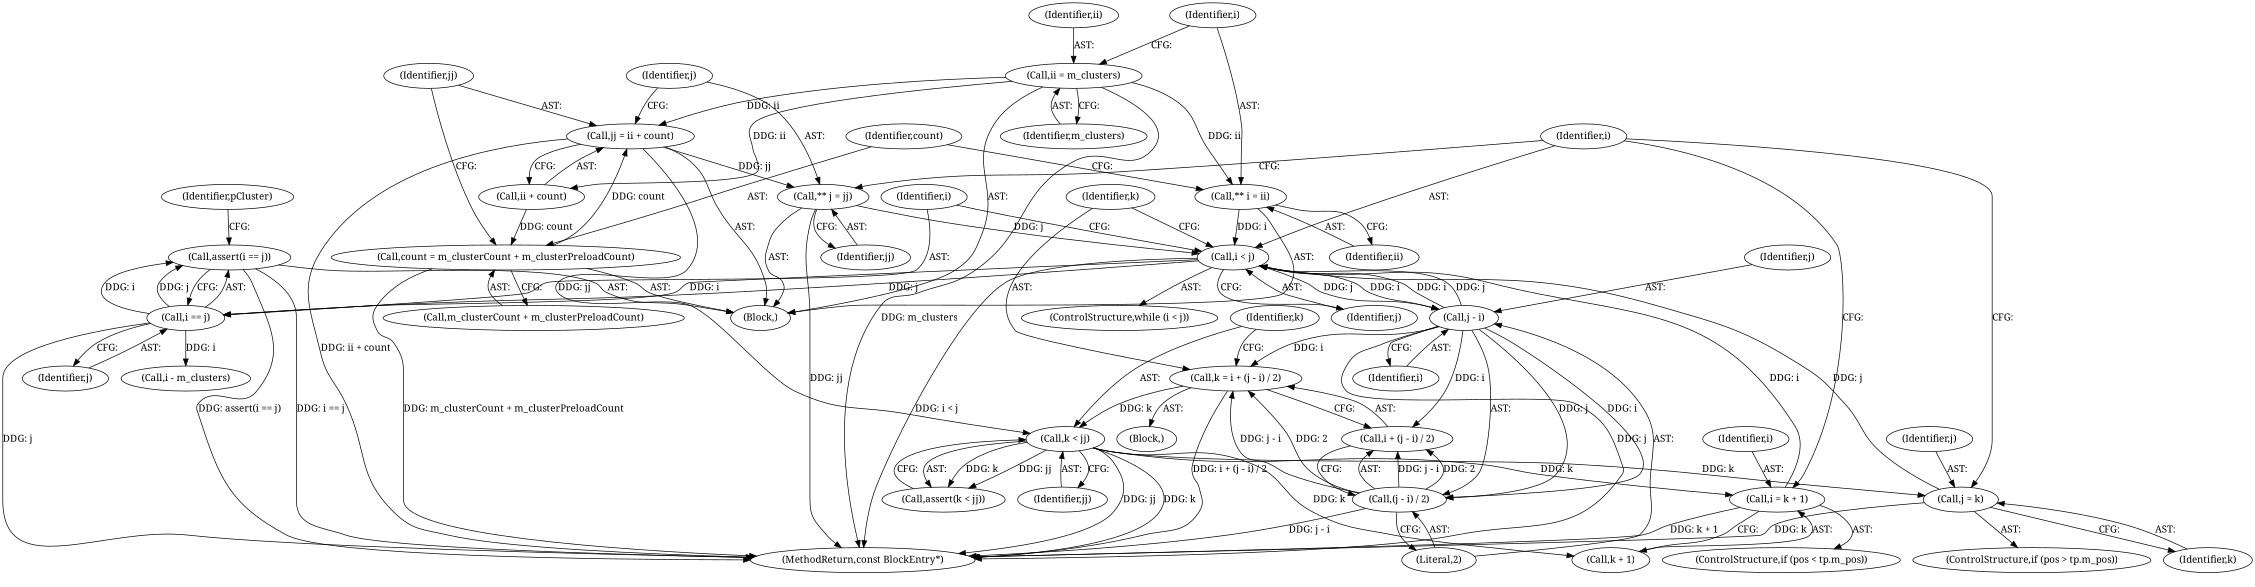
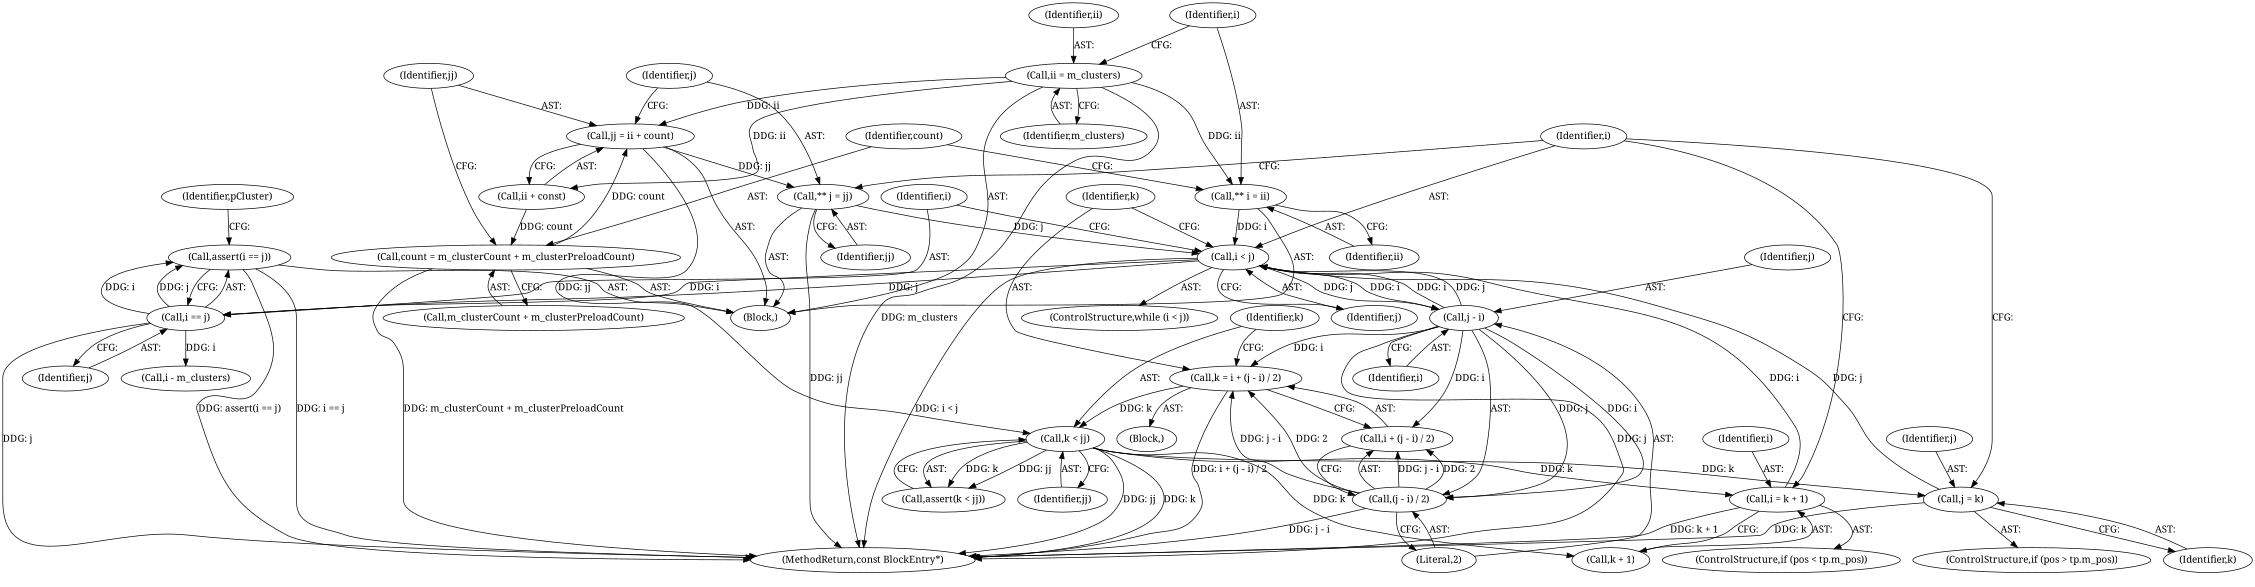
(532, 197) -> (532, 197)
(353, 421) -> none
